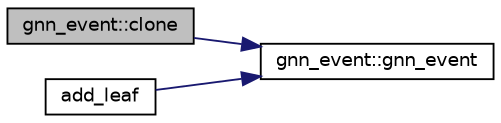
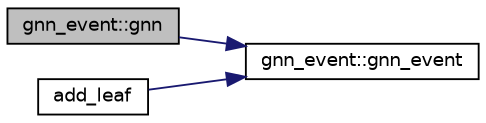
(101, 26) -> (93, 26)
